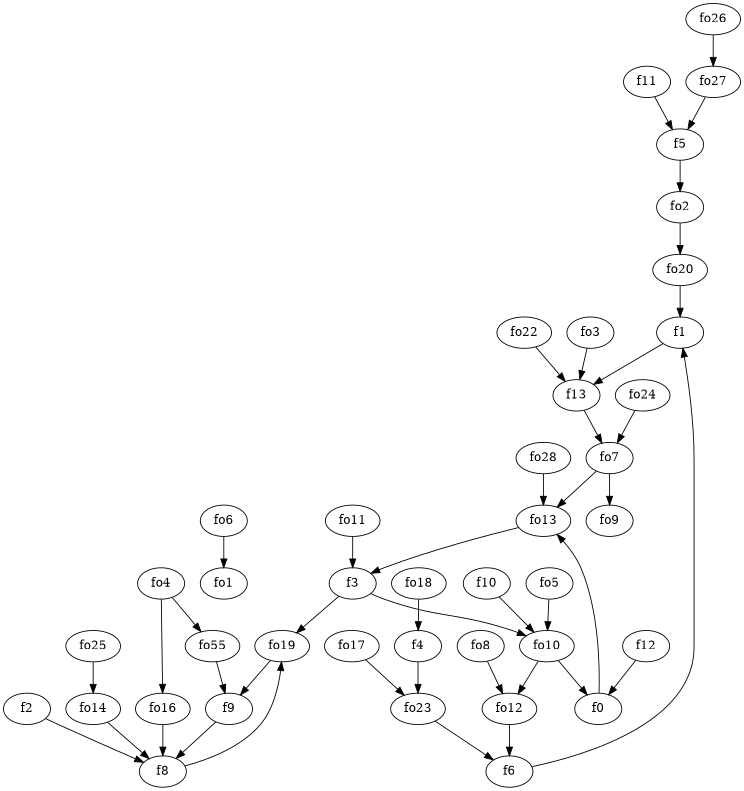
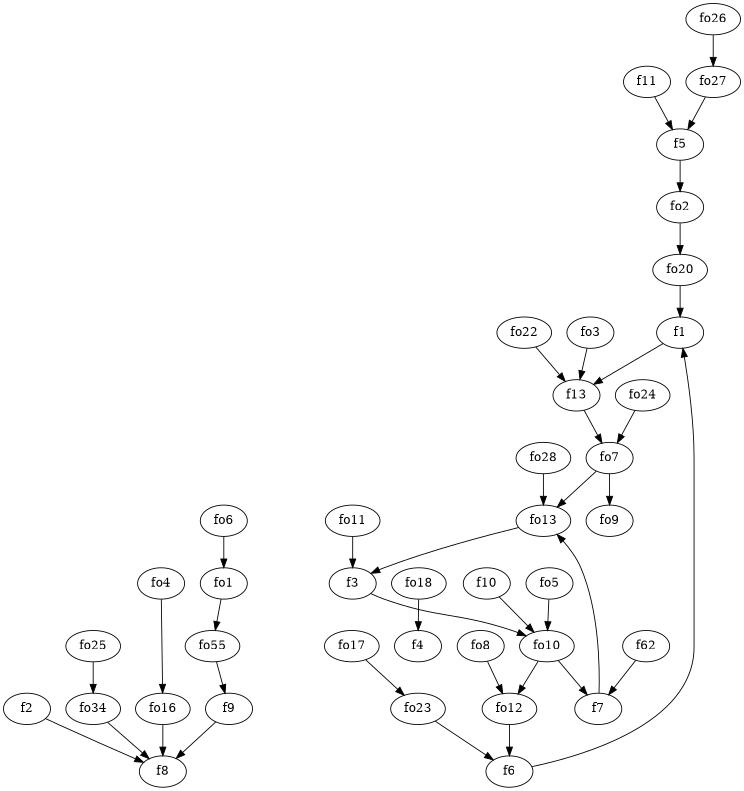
(184, 611) -> (219, 610)
(282, 646) -> none
(646, 646) -> (646, 646)
(418, 673) -> none
(93, 709) -> (93, 709)
(598, 709) -> (598, 709)
